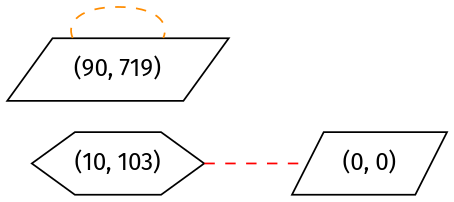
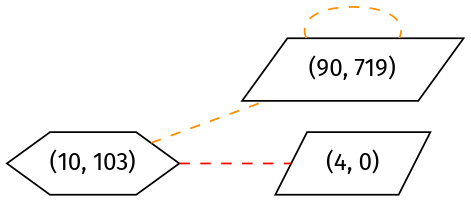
none -> (208, 122)
(369, 163) -> (353, 163)
